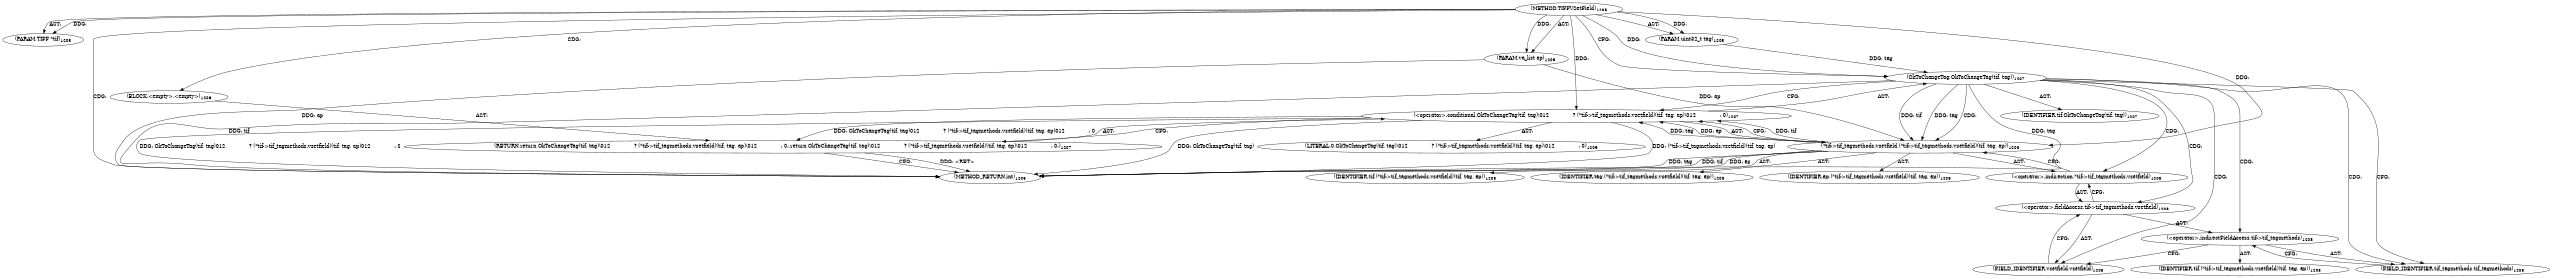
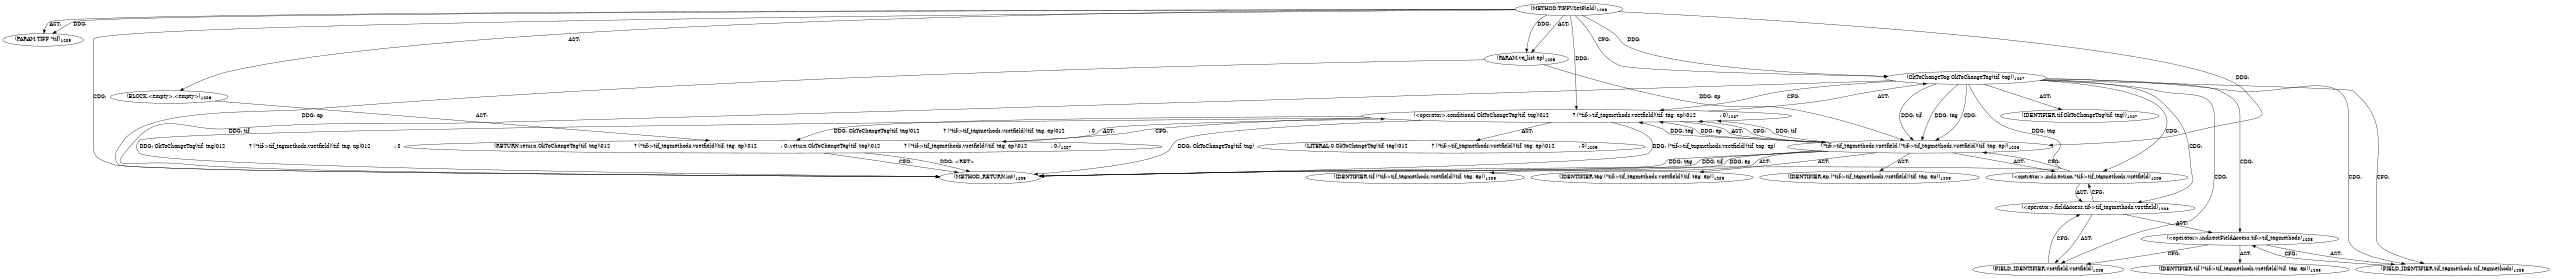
(575, 40) -> (575, 40)
(1692, 40) -> none
